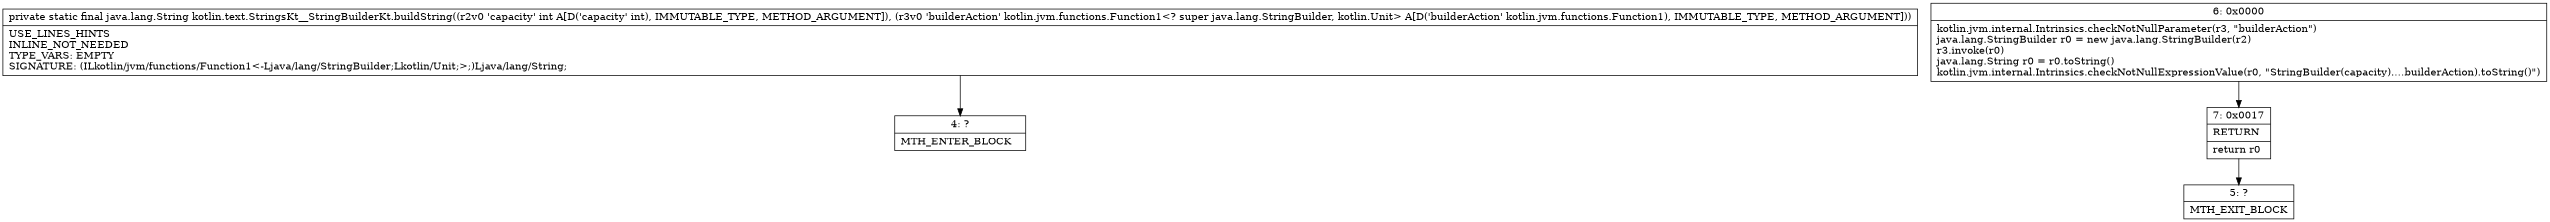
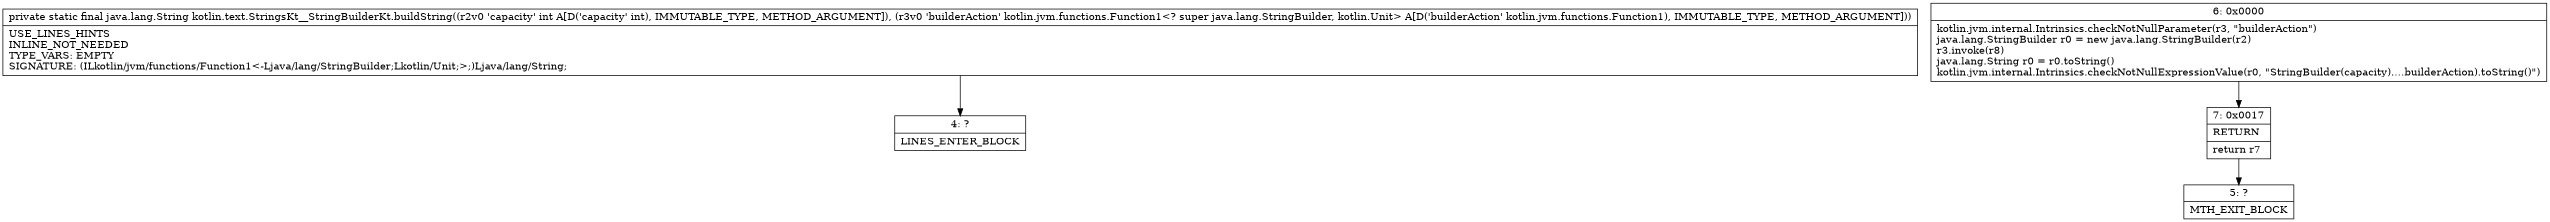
(1971, 51) -> (1971, 51)
(956, 141) -> (960, 141)
(2237, 150) -> (2237, 150)
